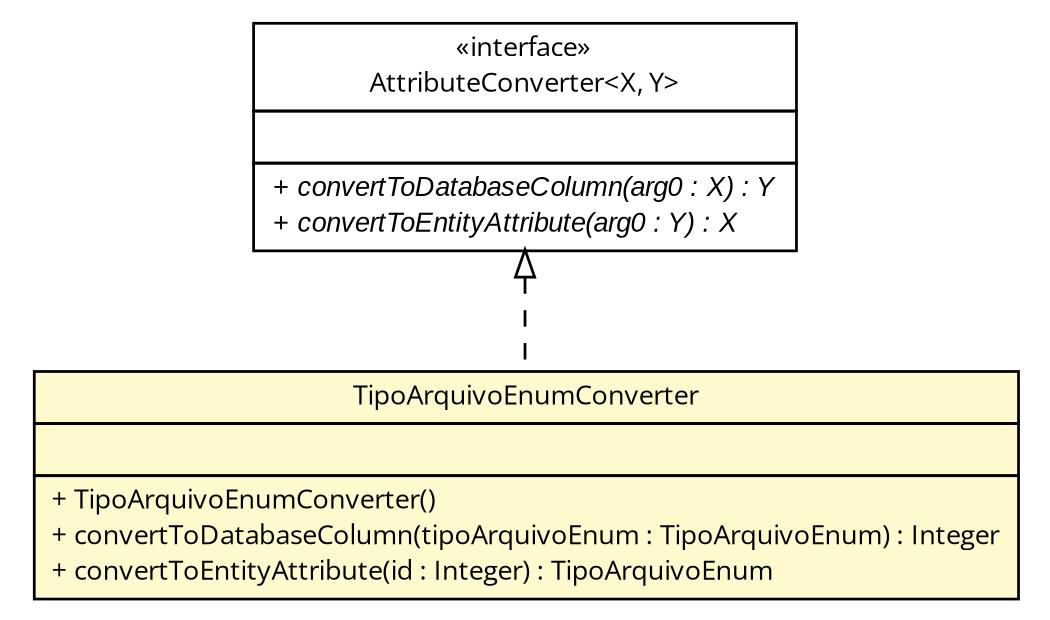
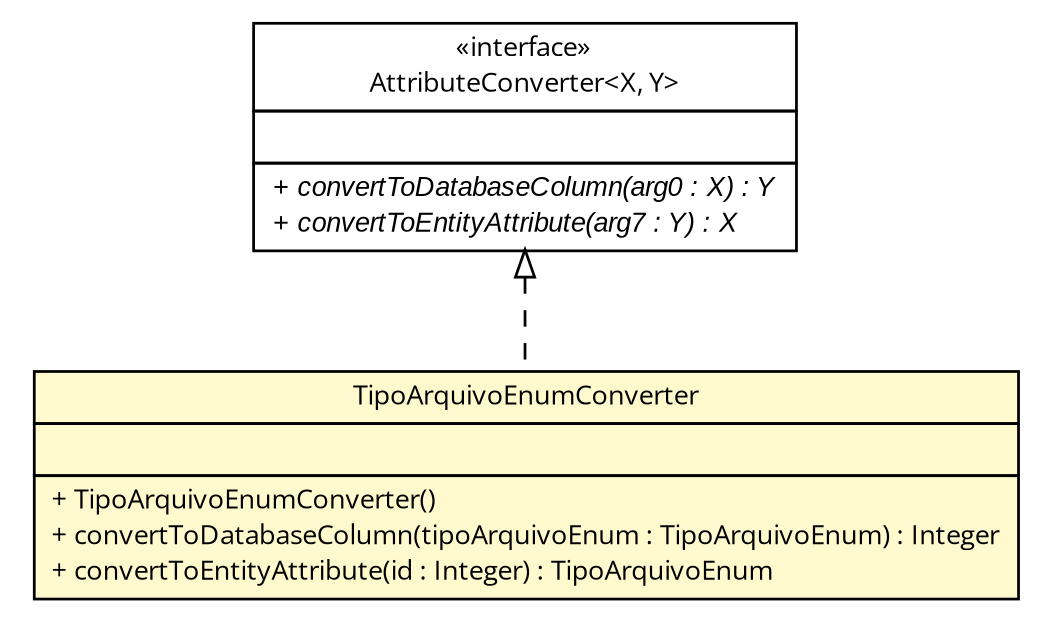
(506, 223) -> (506, 223)
